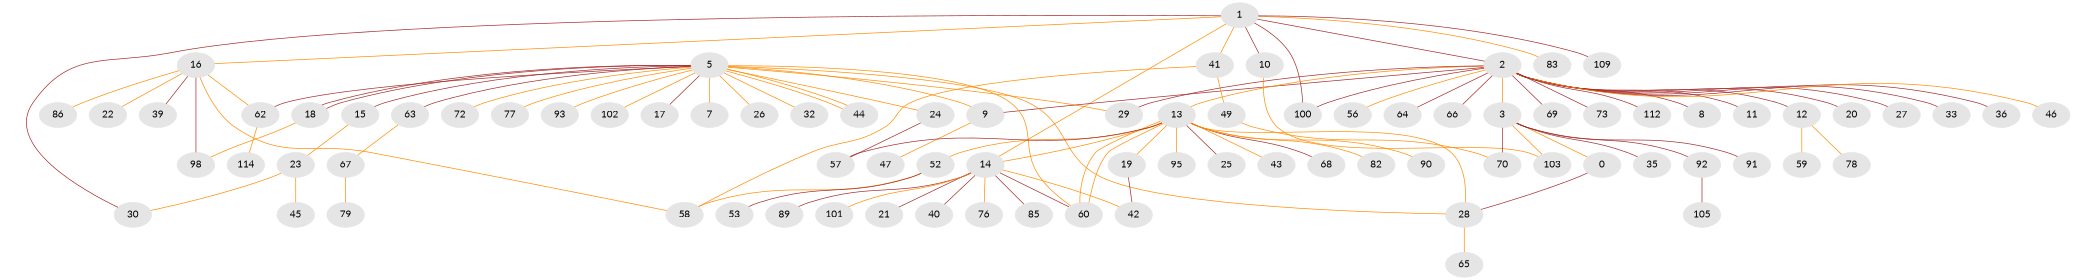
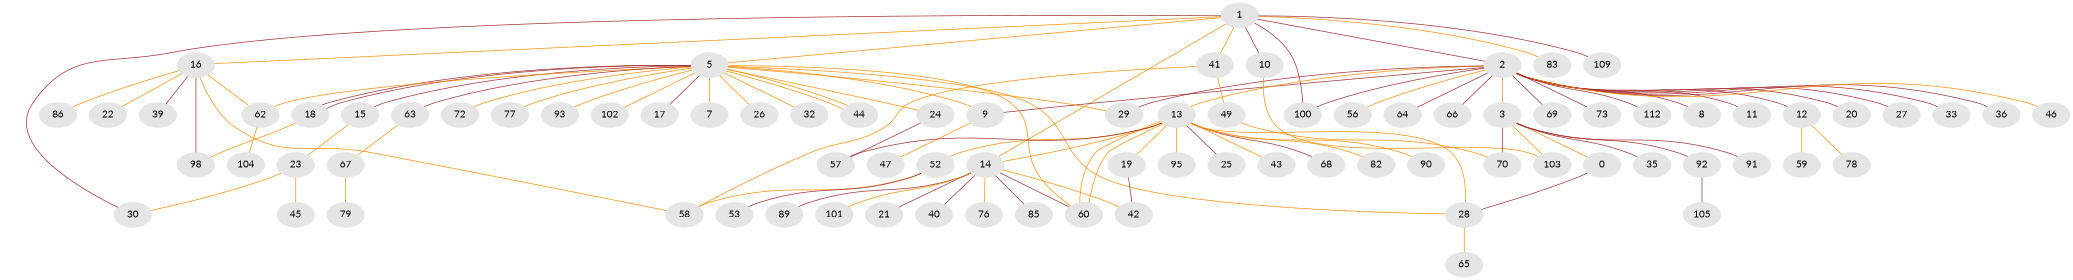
none -> (975, 40)
(482, 78) -> (482, 78)
(246, 165) -> (246, 165)
